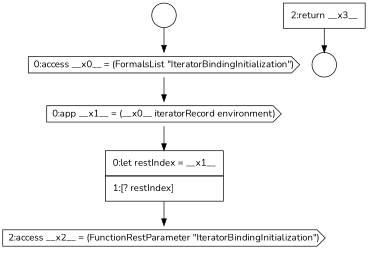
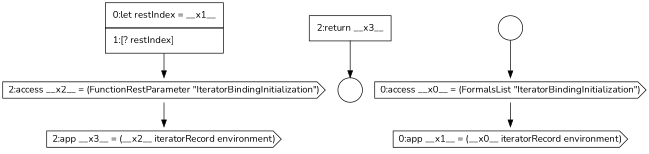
(164, 135) -> none
none -> (164, 139)
